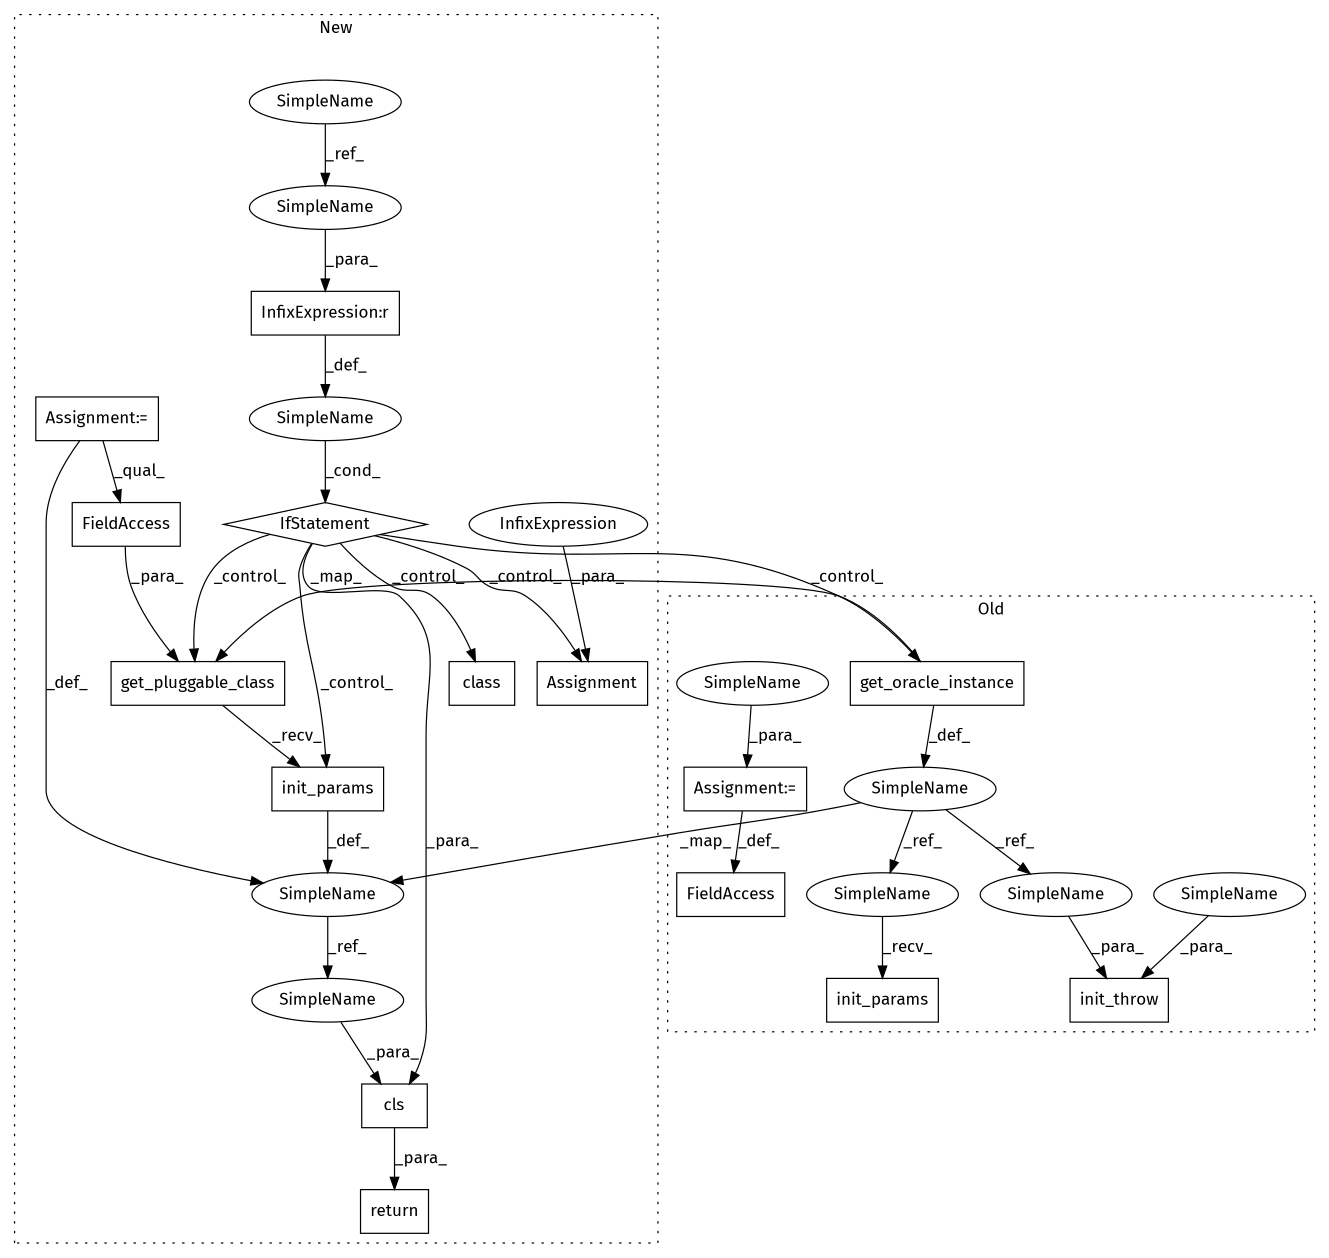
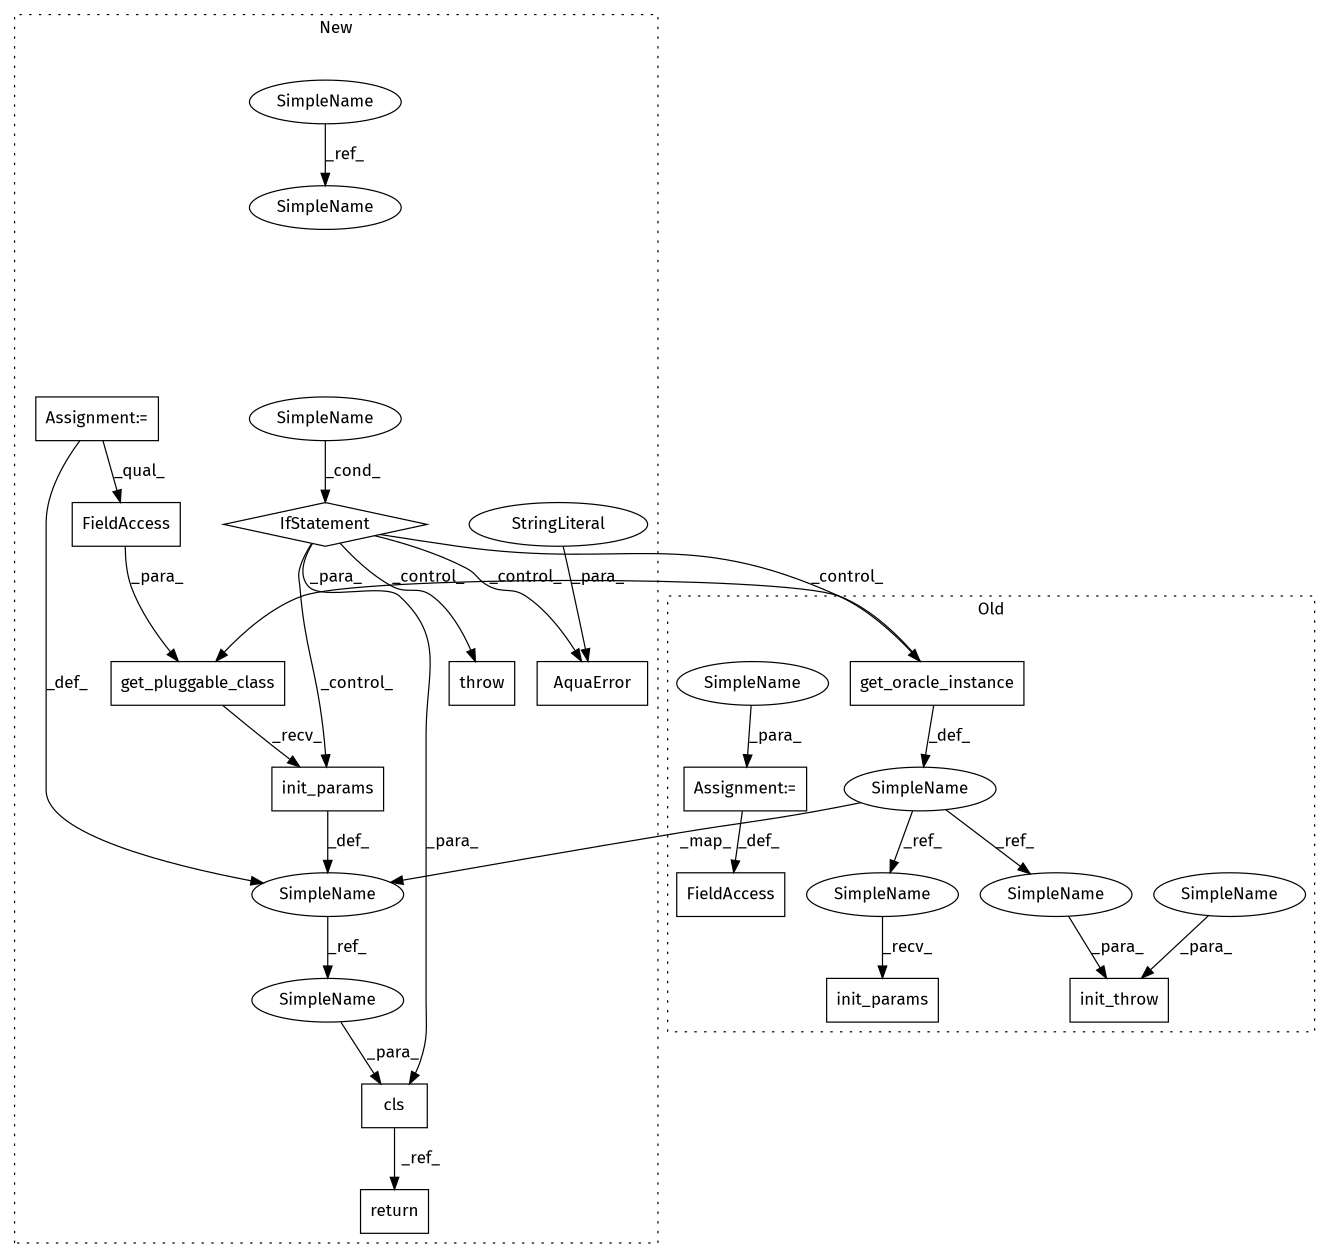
(325, 313) -> none
(558, 524) -> (558, 524)
(209, 576) -> none
(336, 577) -> (336, 577)
(482, 683) -> (482, 683)
(592, 683) -> (592, 683)
(421, 1159) -> (421, 1159)
